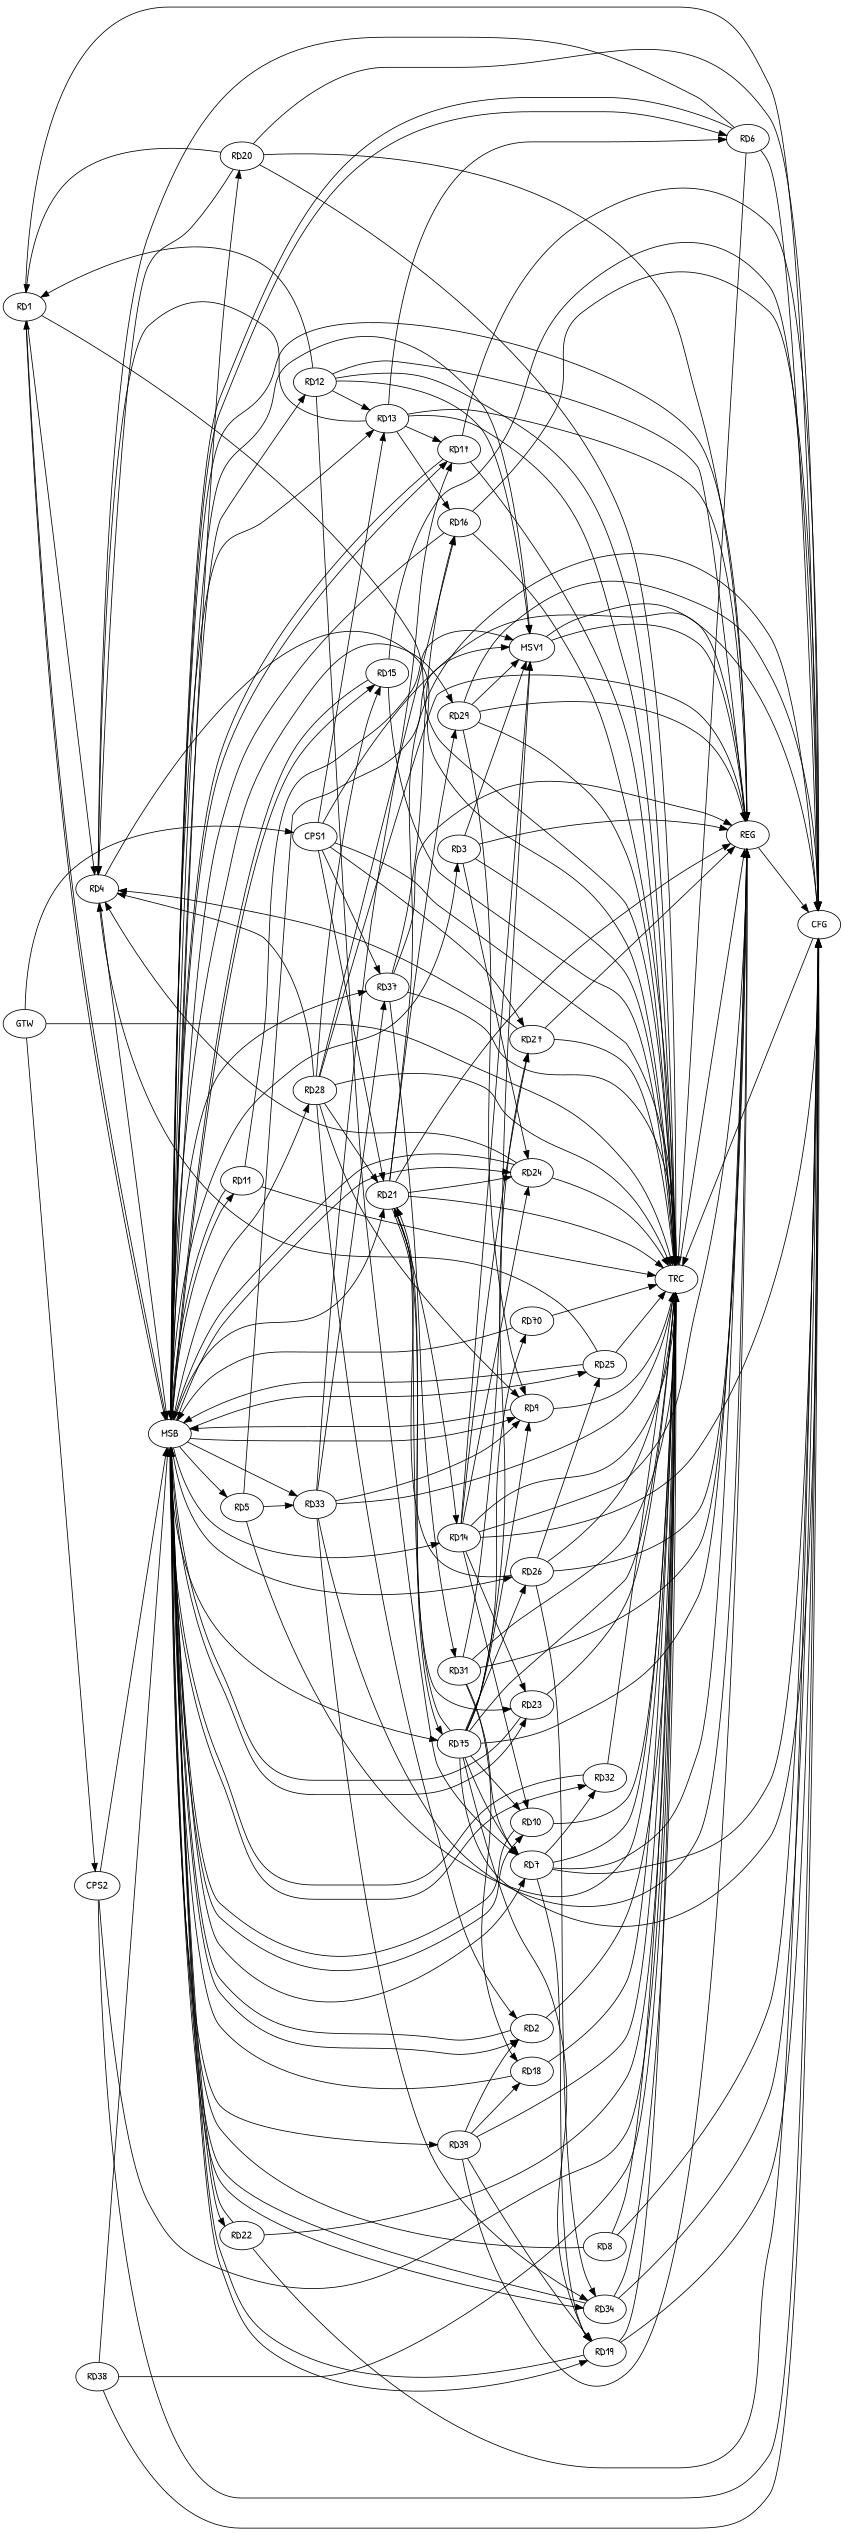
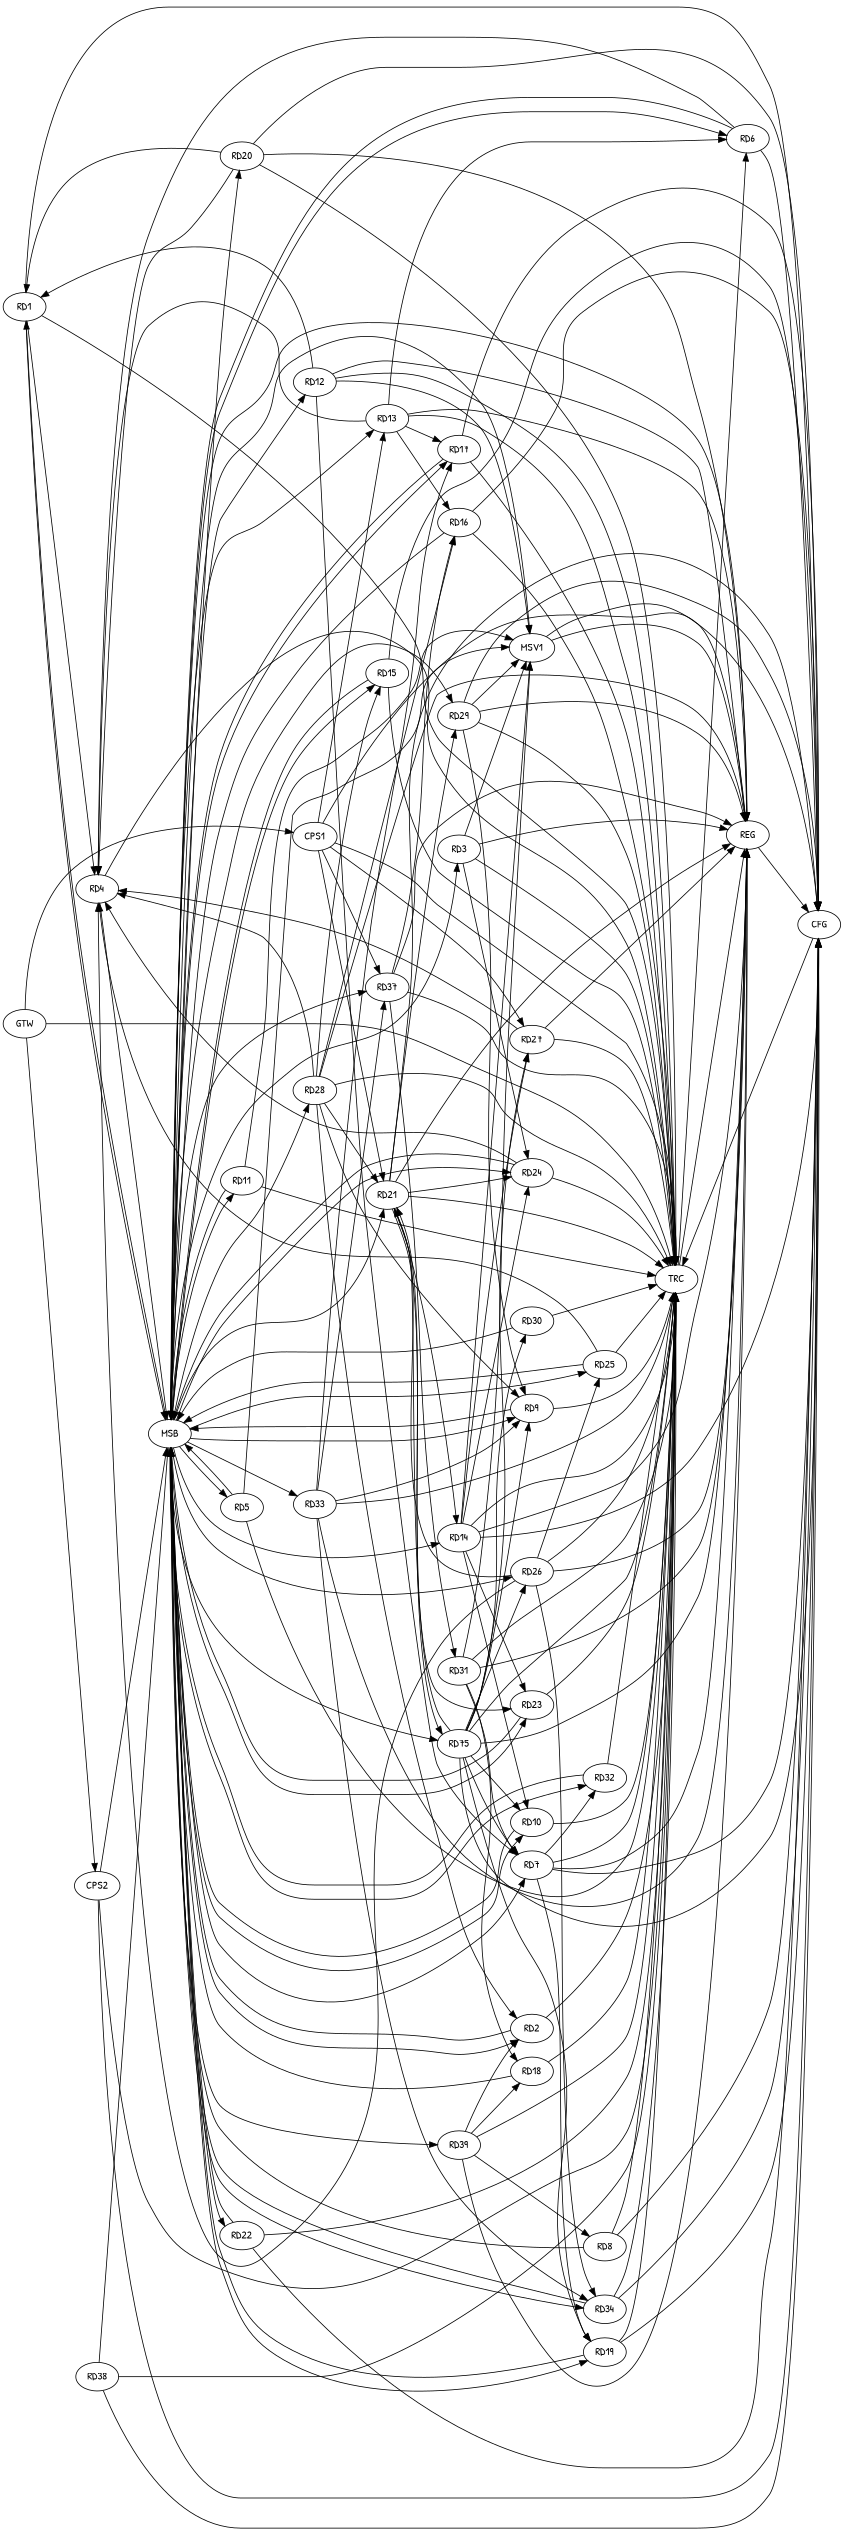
(347, 399) -> none
(712, 705) -> (712, 713)
(532, 1321) -> (532, 1321)
(274, 1506) -> (212, 1472)
none -> (153, 1993)
(527, 2253) -> (523, 2190)
